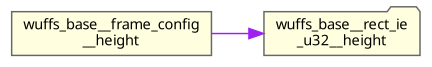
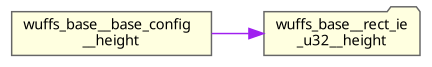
(112, 34) -> (112, 34)
